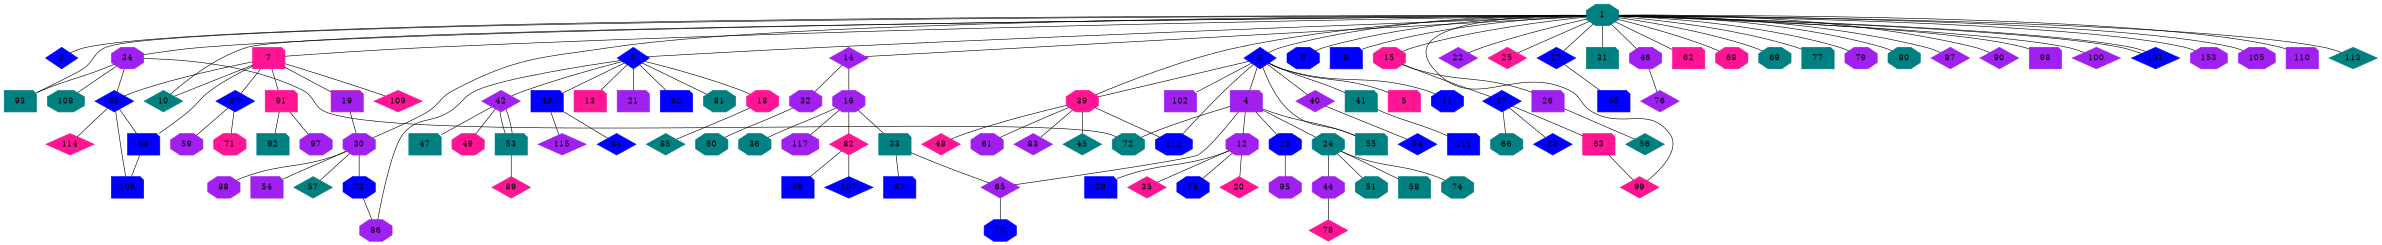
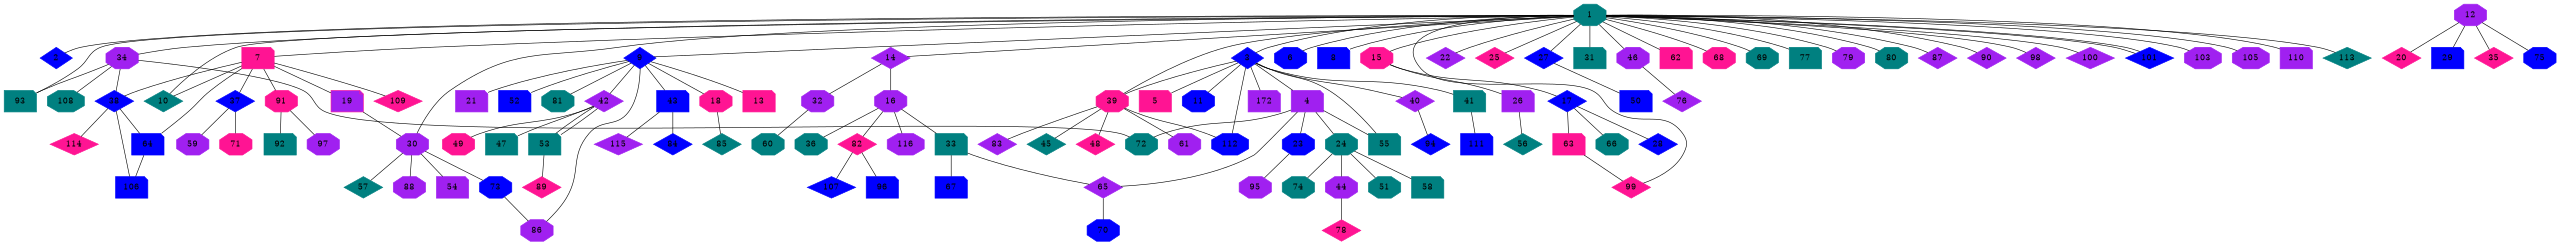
(2045, 58) -> (2036, 58)
(2209, 58) -> (2203, 58)
(281, 101) -> (281, 101)
(1180, 101) -> (1264, 101)
(1244, 123) -> none
(800, 144) -> (906, 144)
